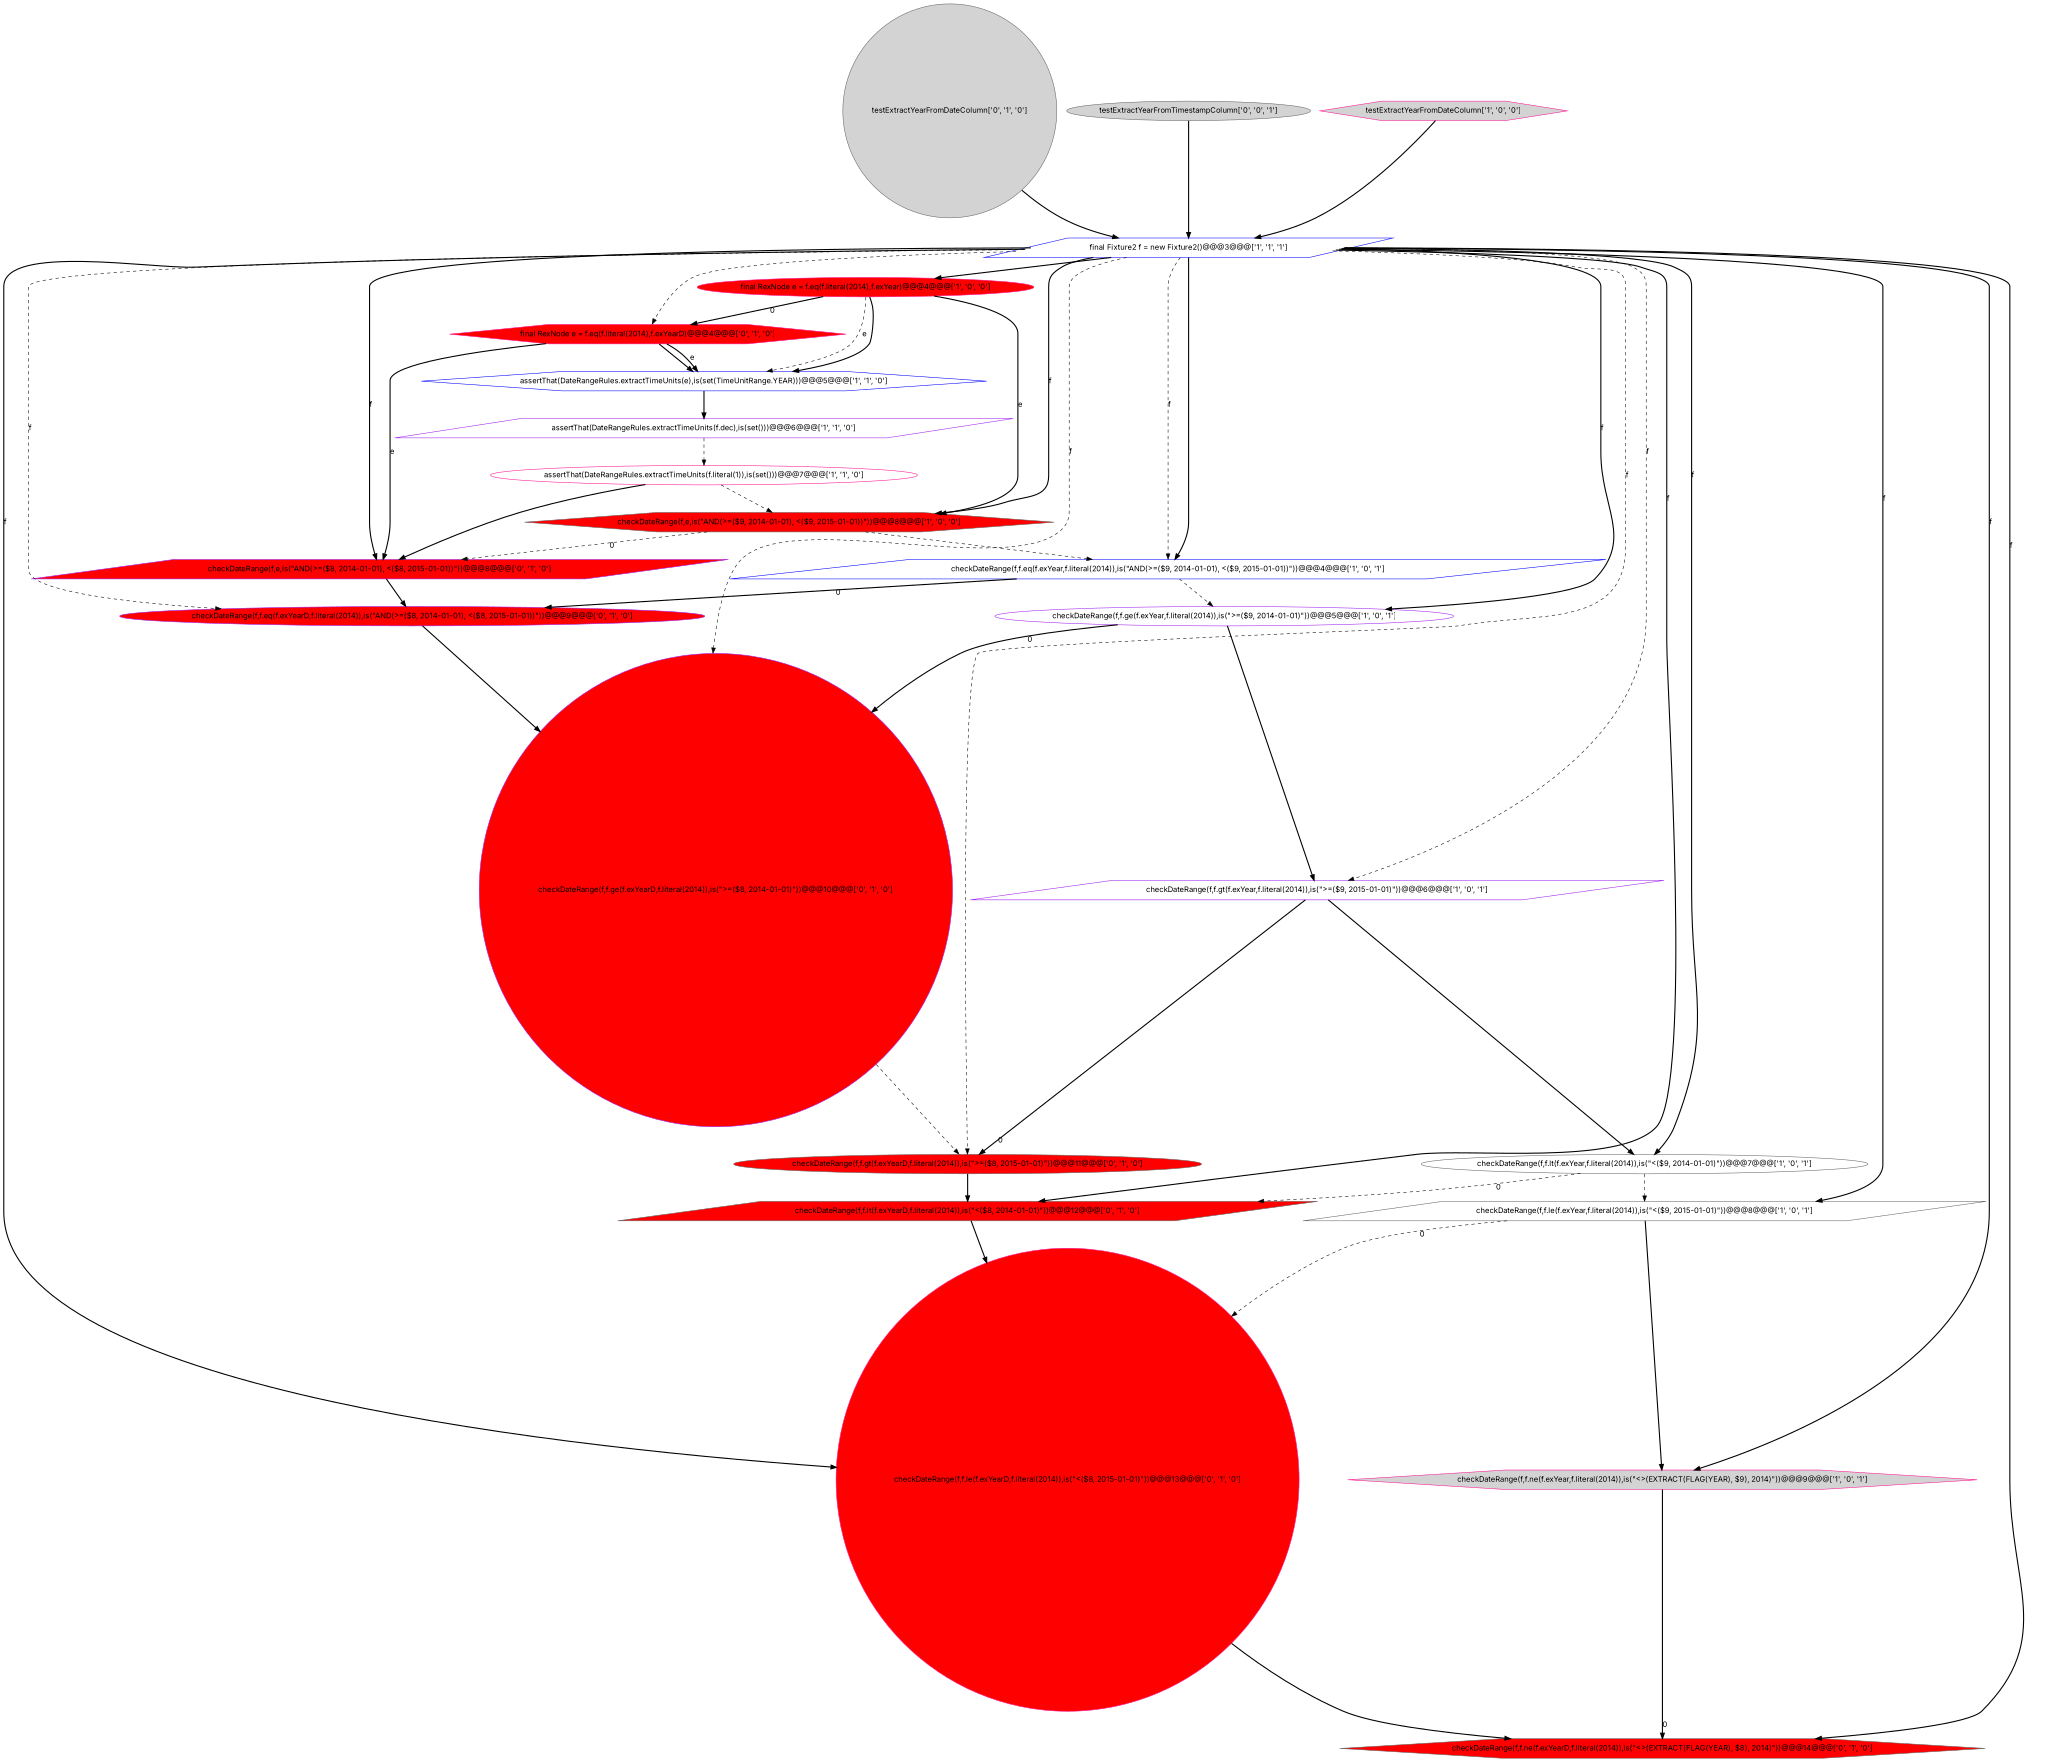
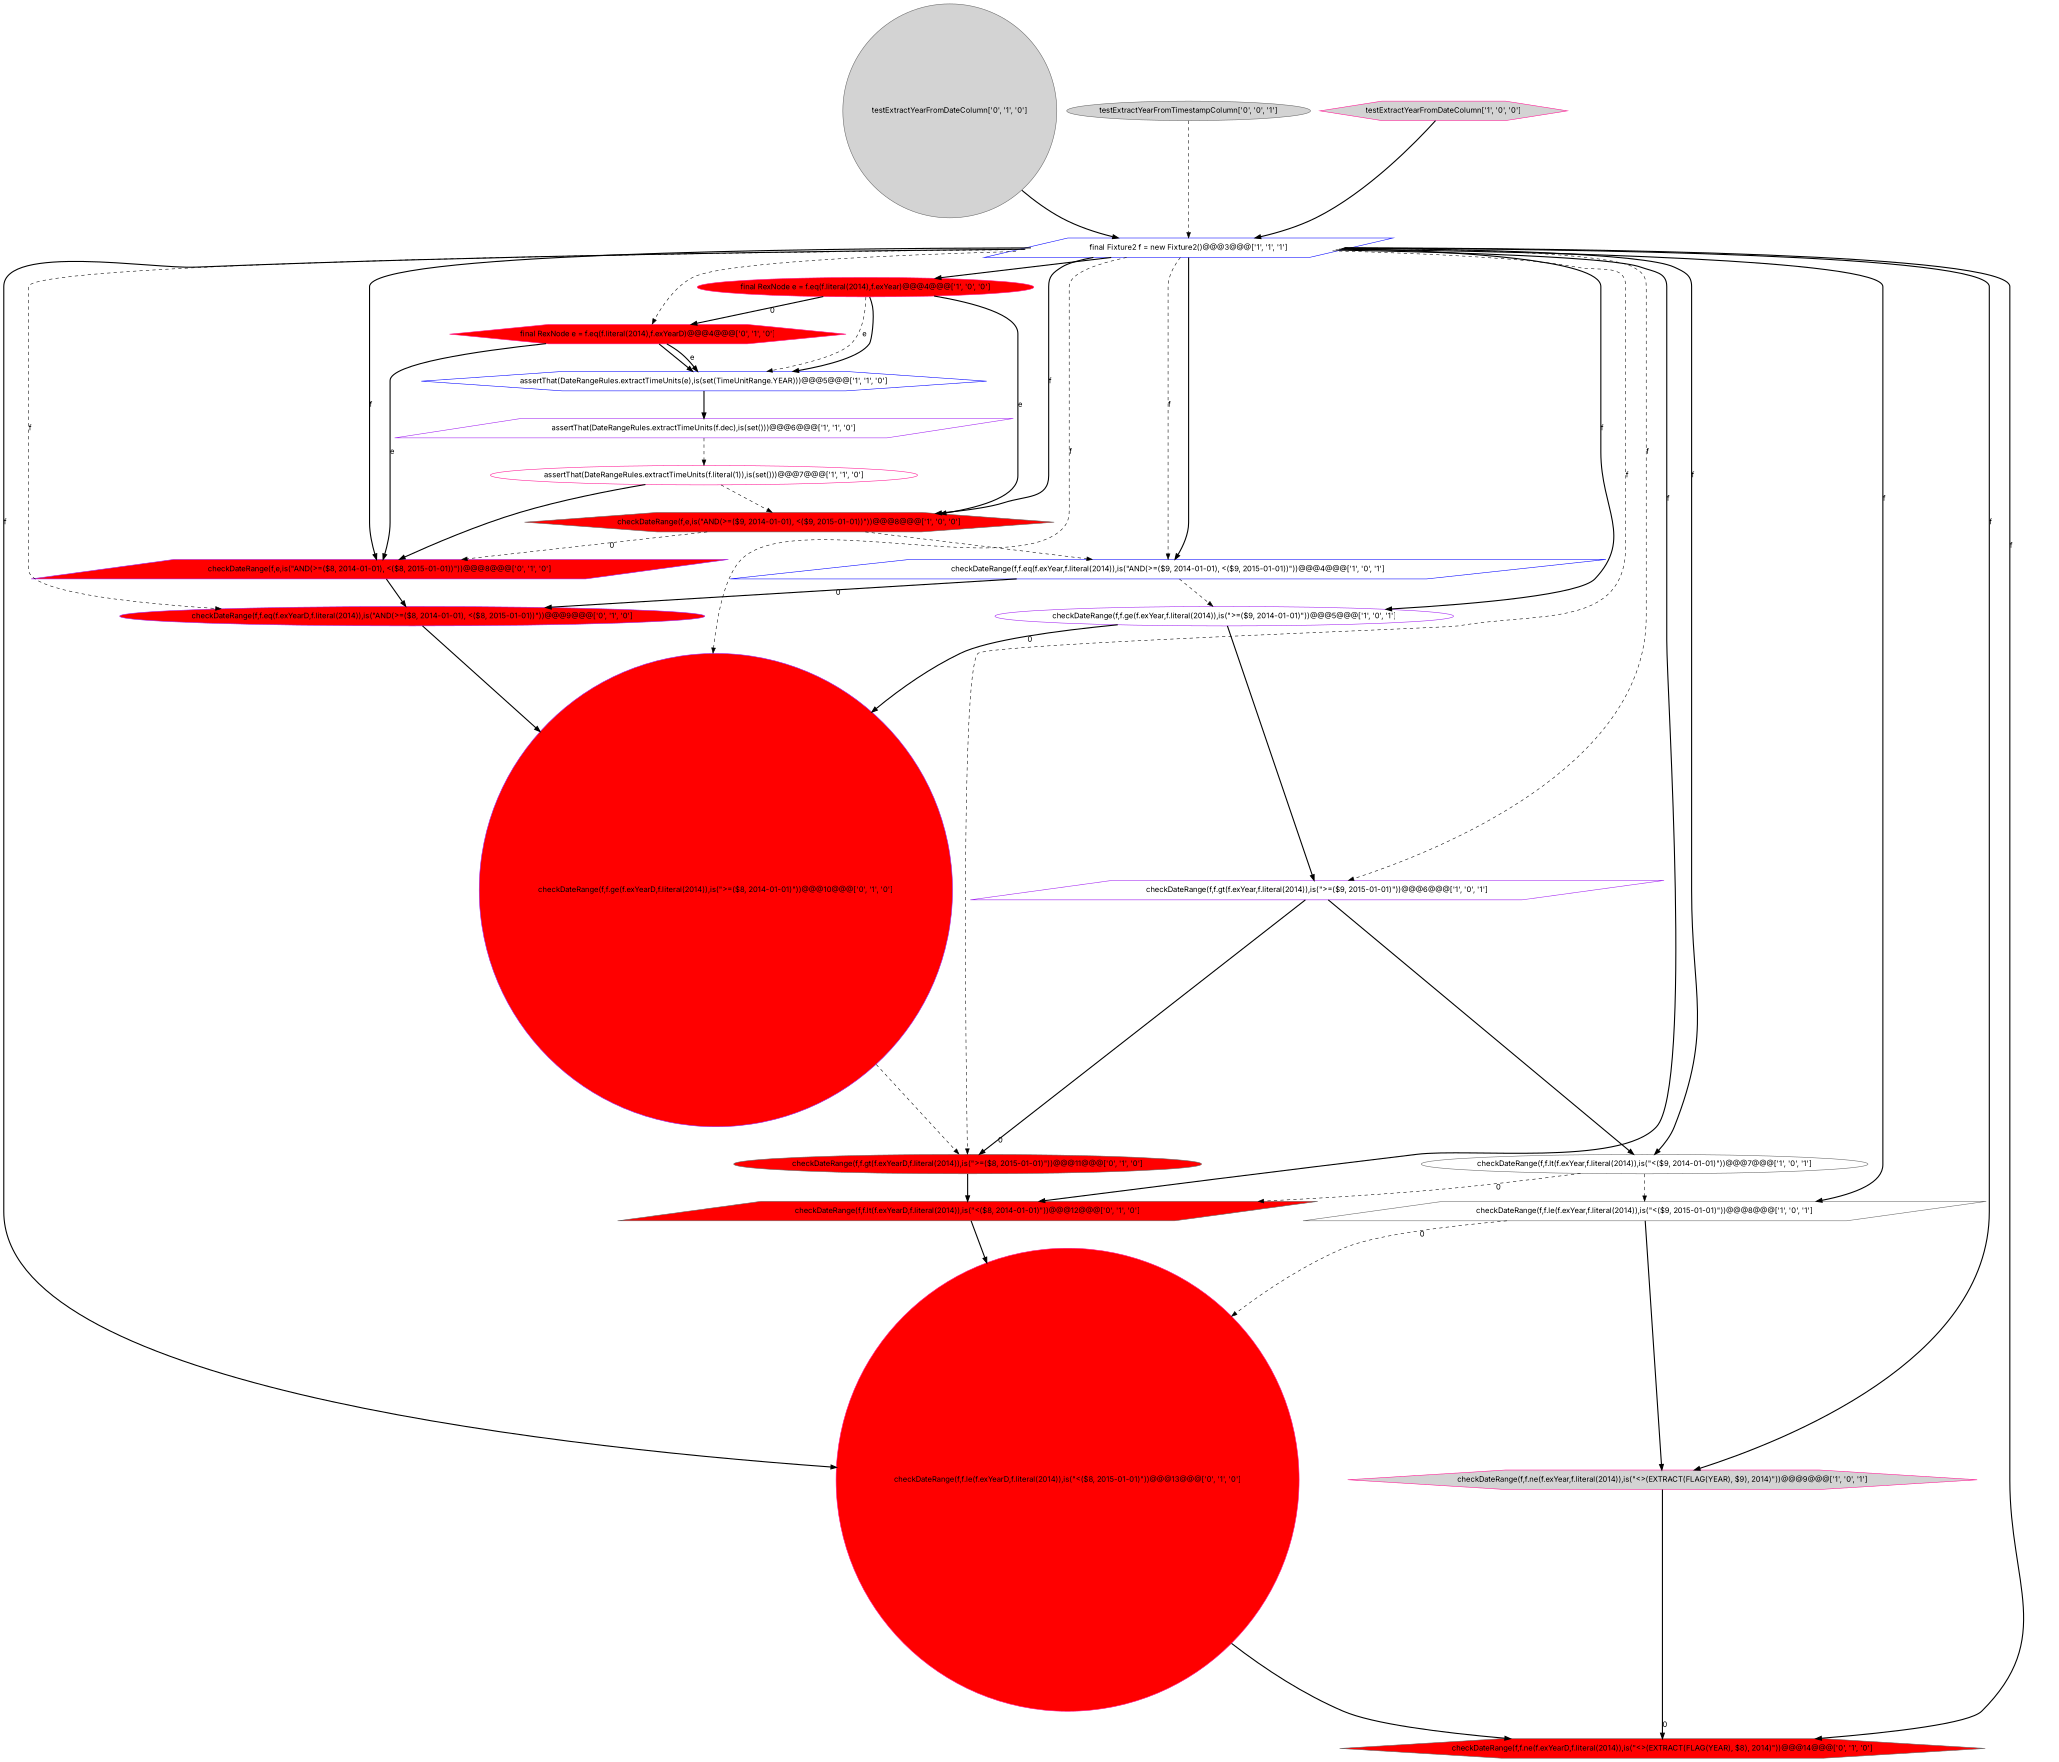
(1189, 177) -> (1189, 177)
